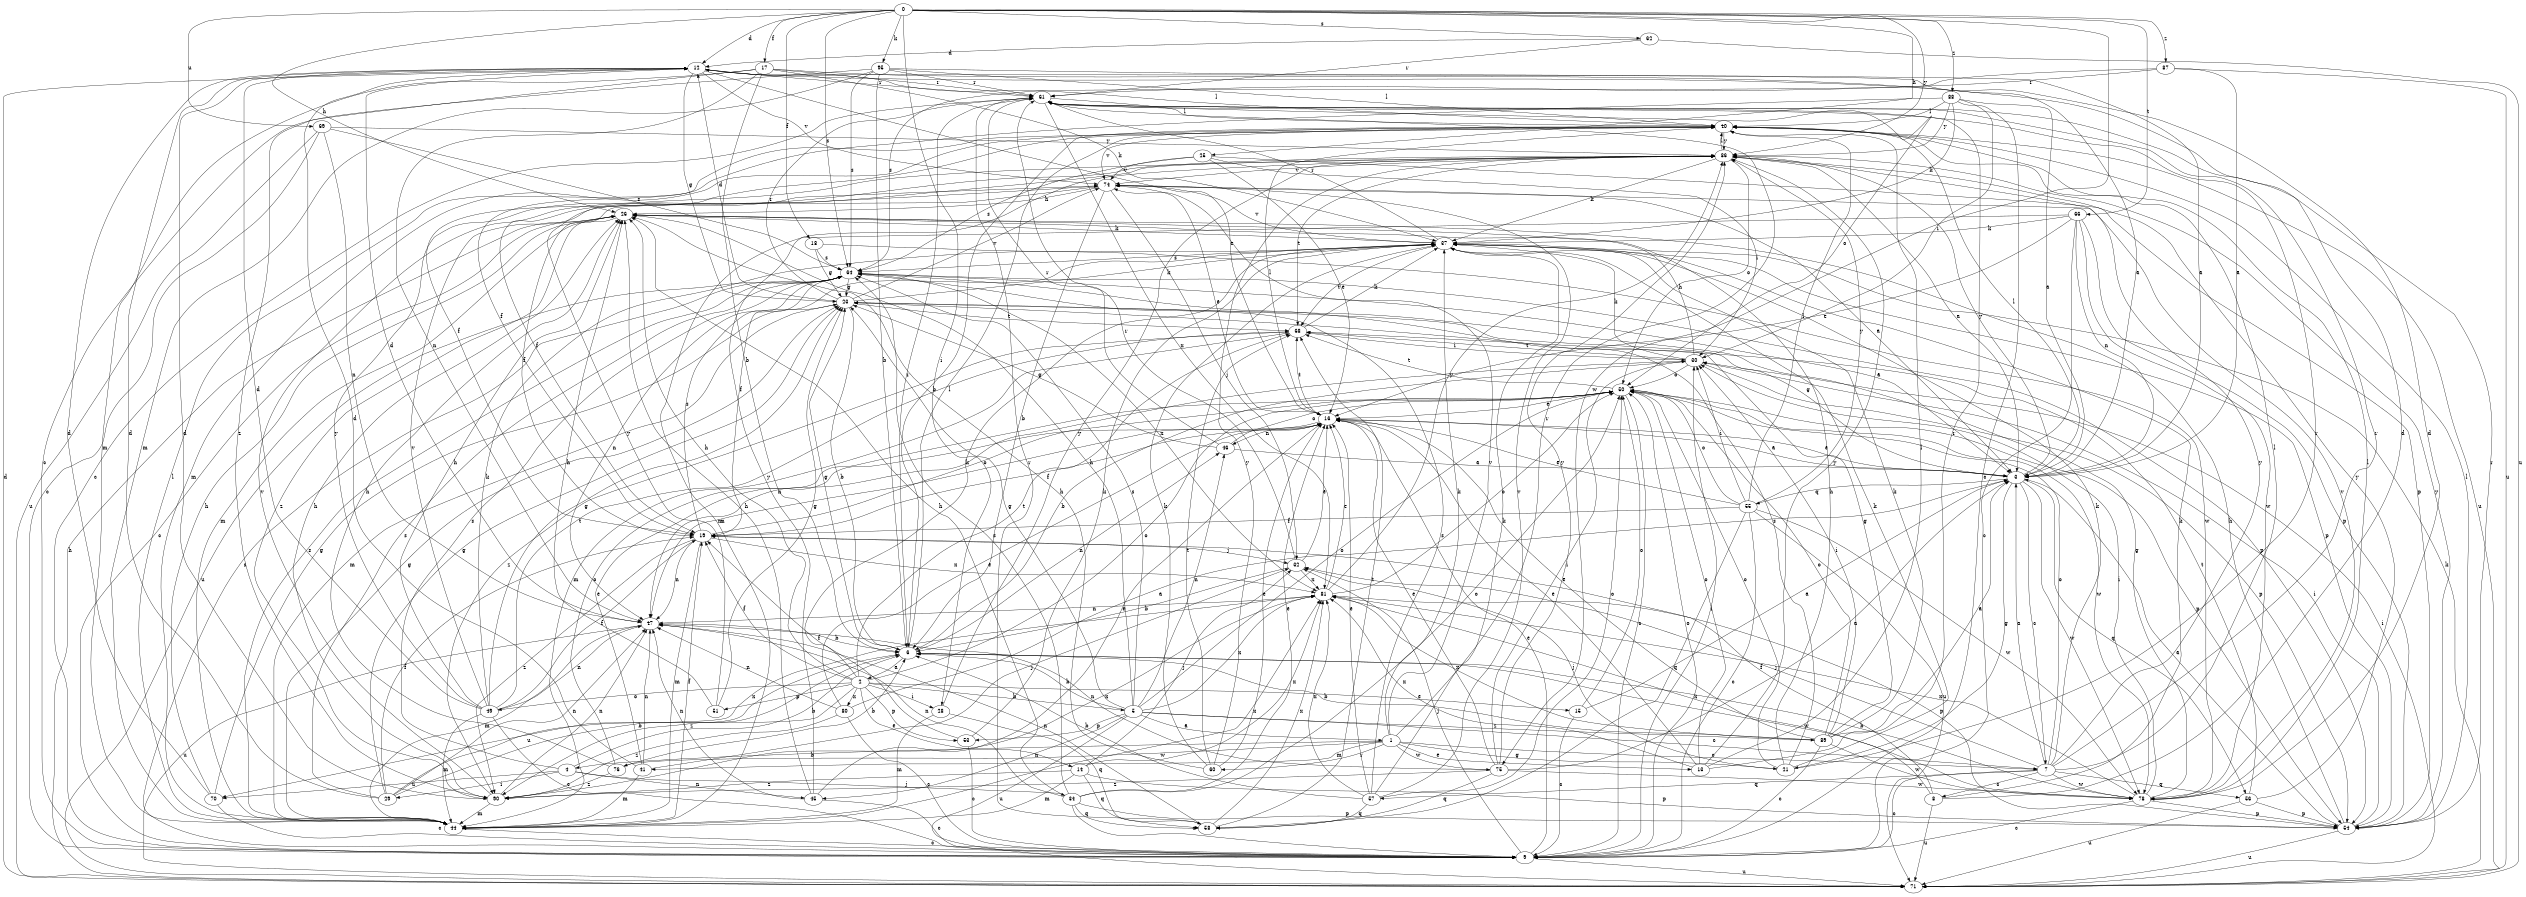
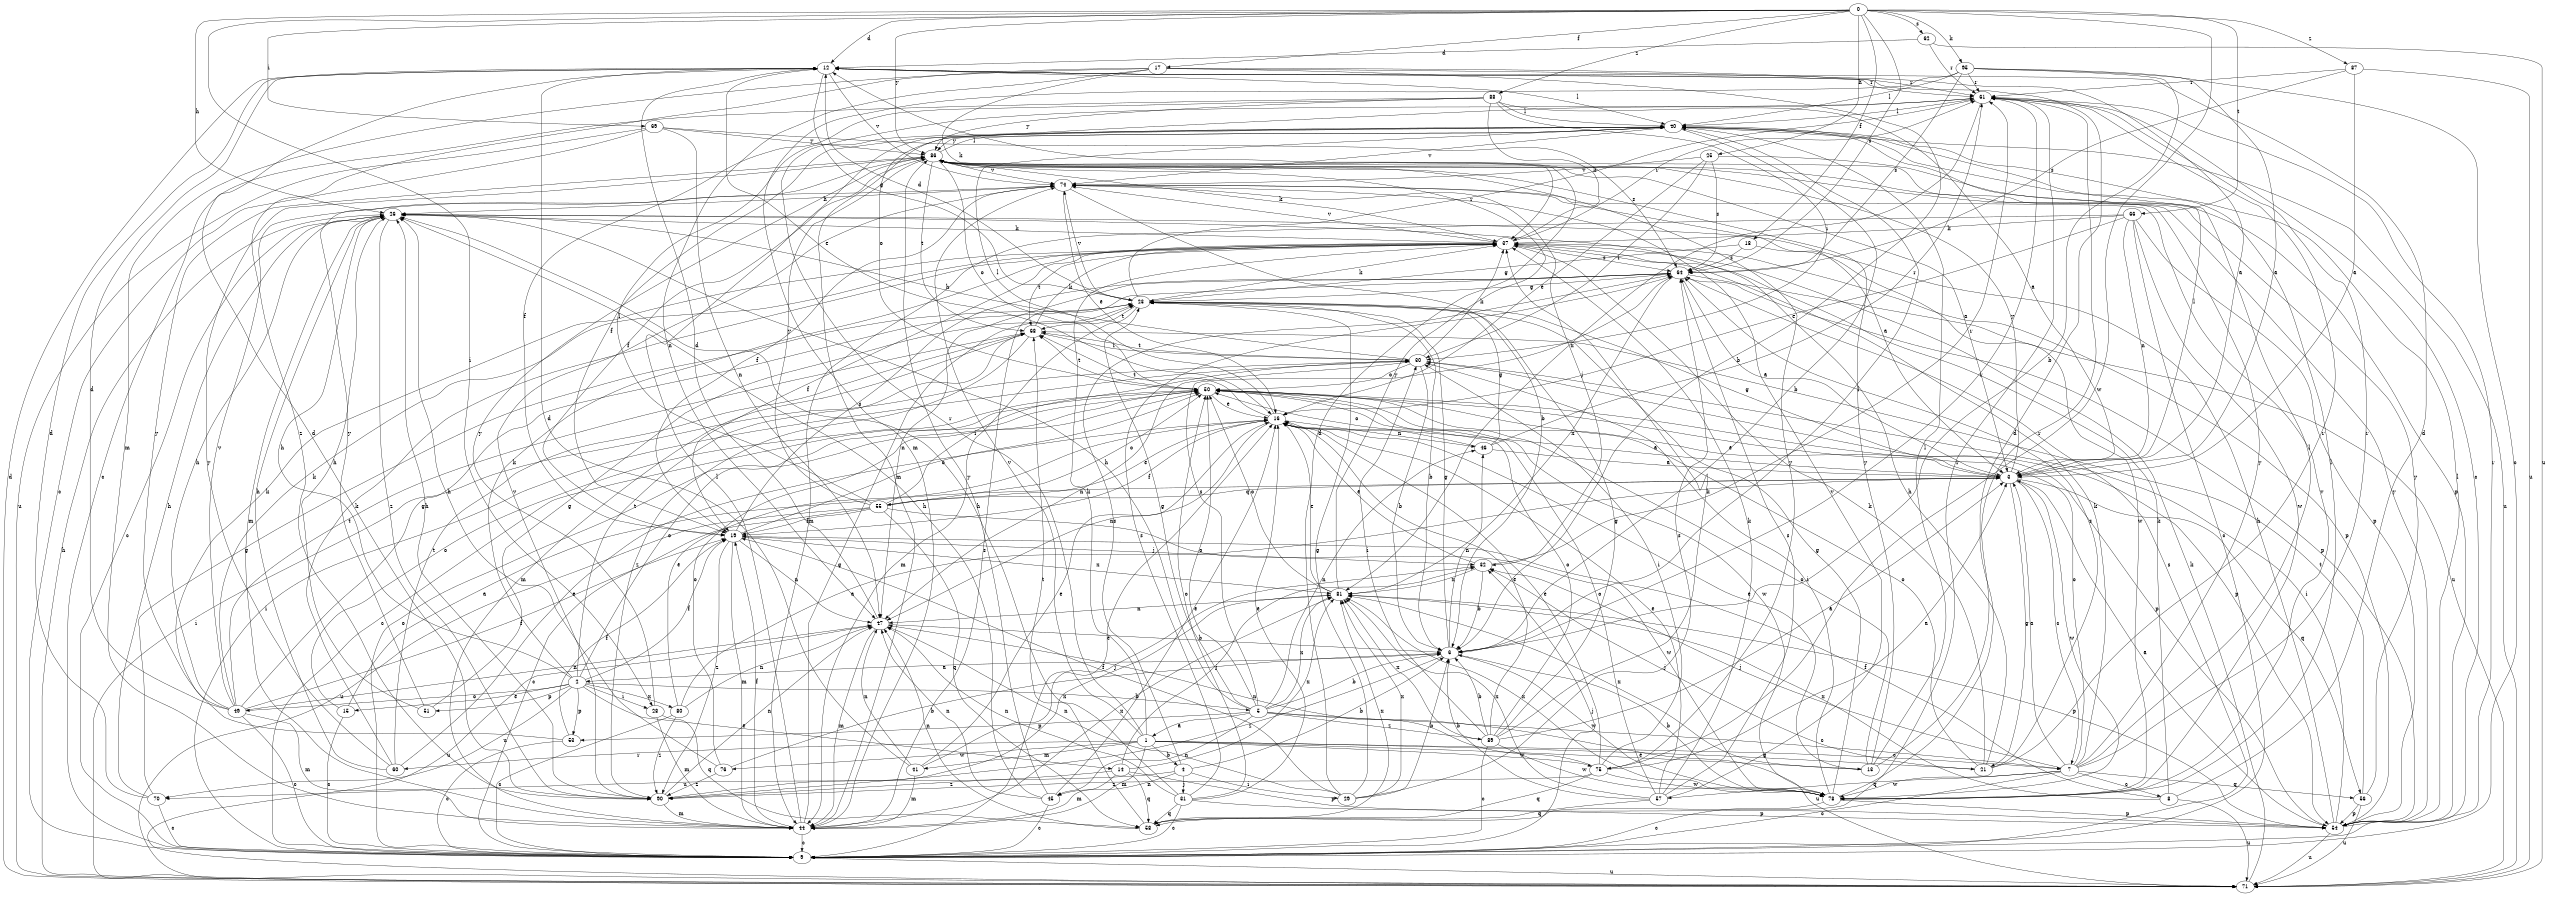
(190, 68) -> (269, 68)
(1072, 799) -> (1183, 799)
none -> (1021, 818)
